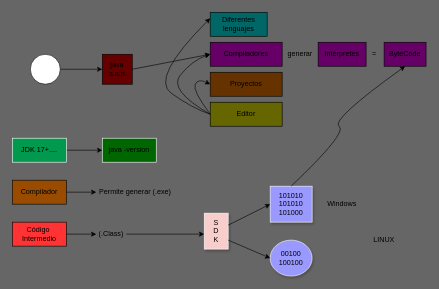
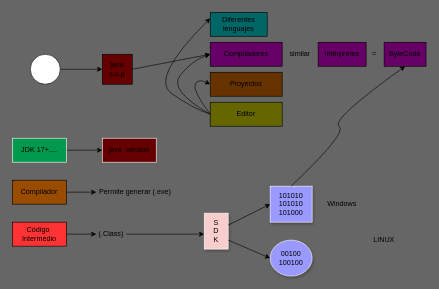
(300, 54) -> (300, 54)
(129, 150) -> (129, 150)
